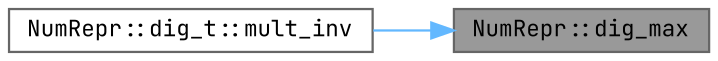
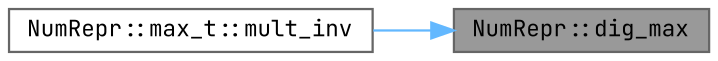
(191, 30) -> (191, 30)
